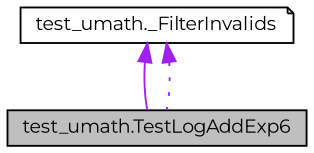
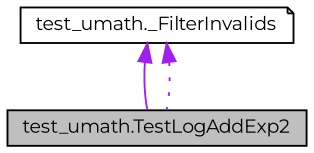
(157, 128) -> (157, 128)
